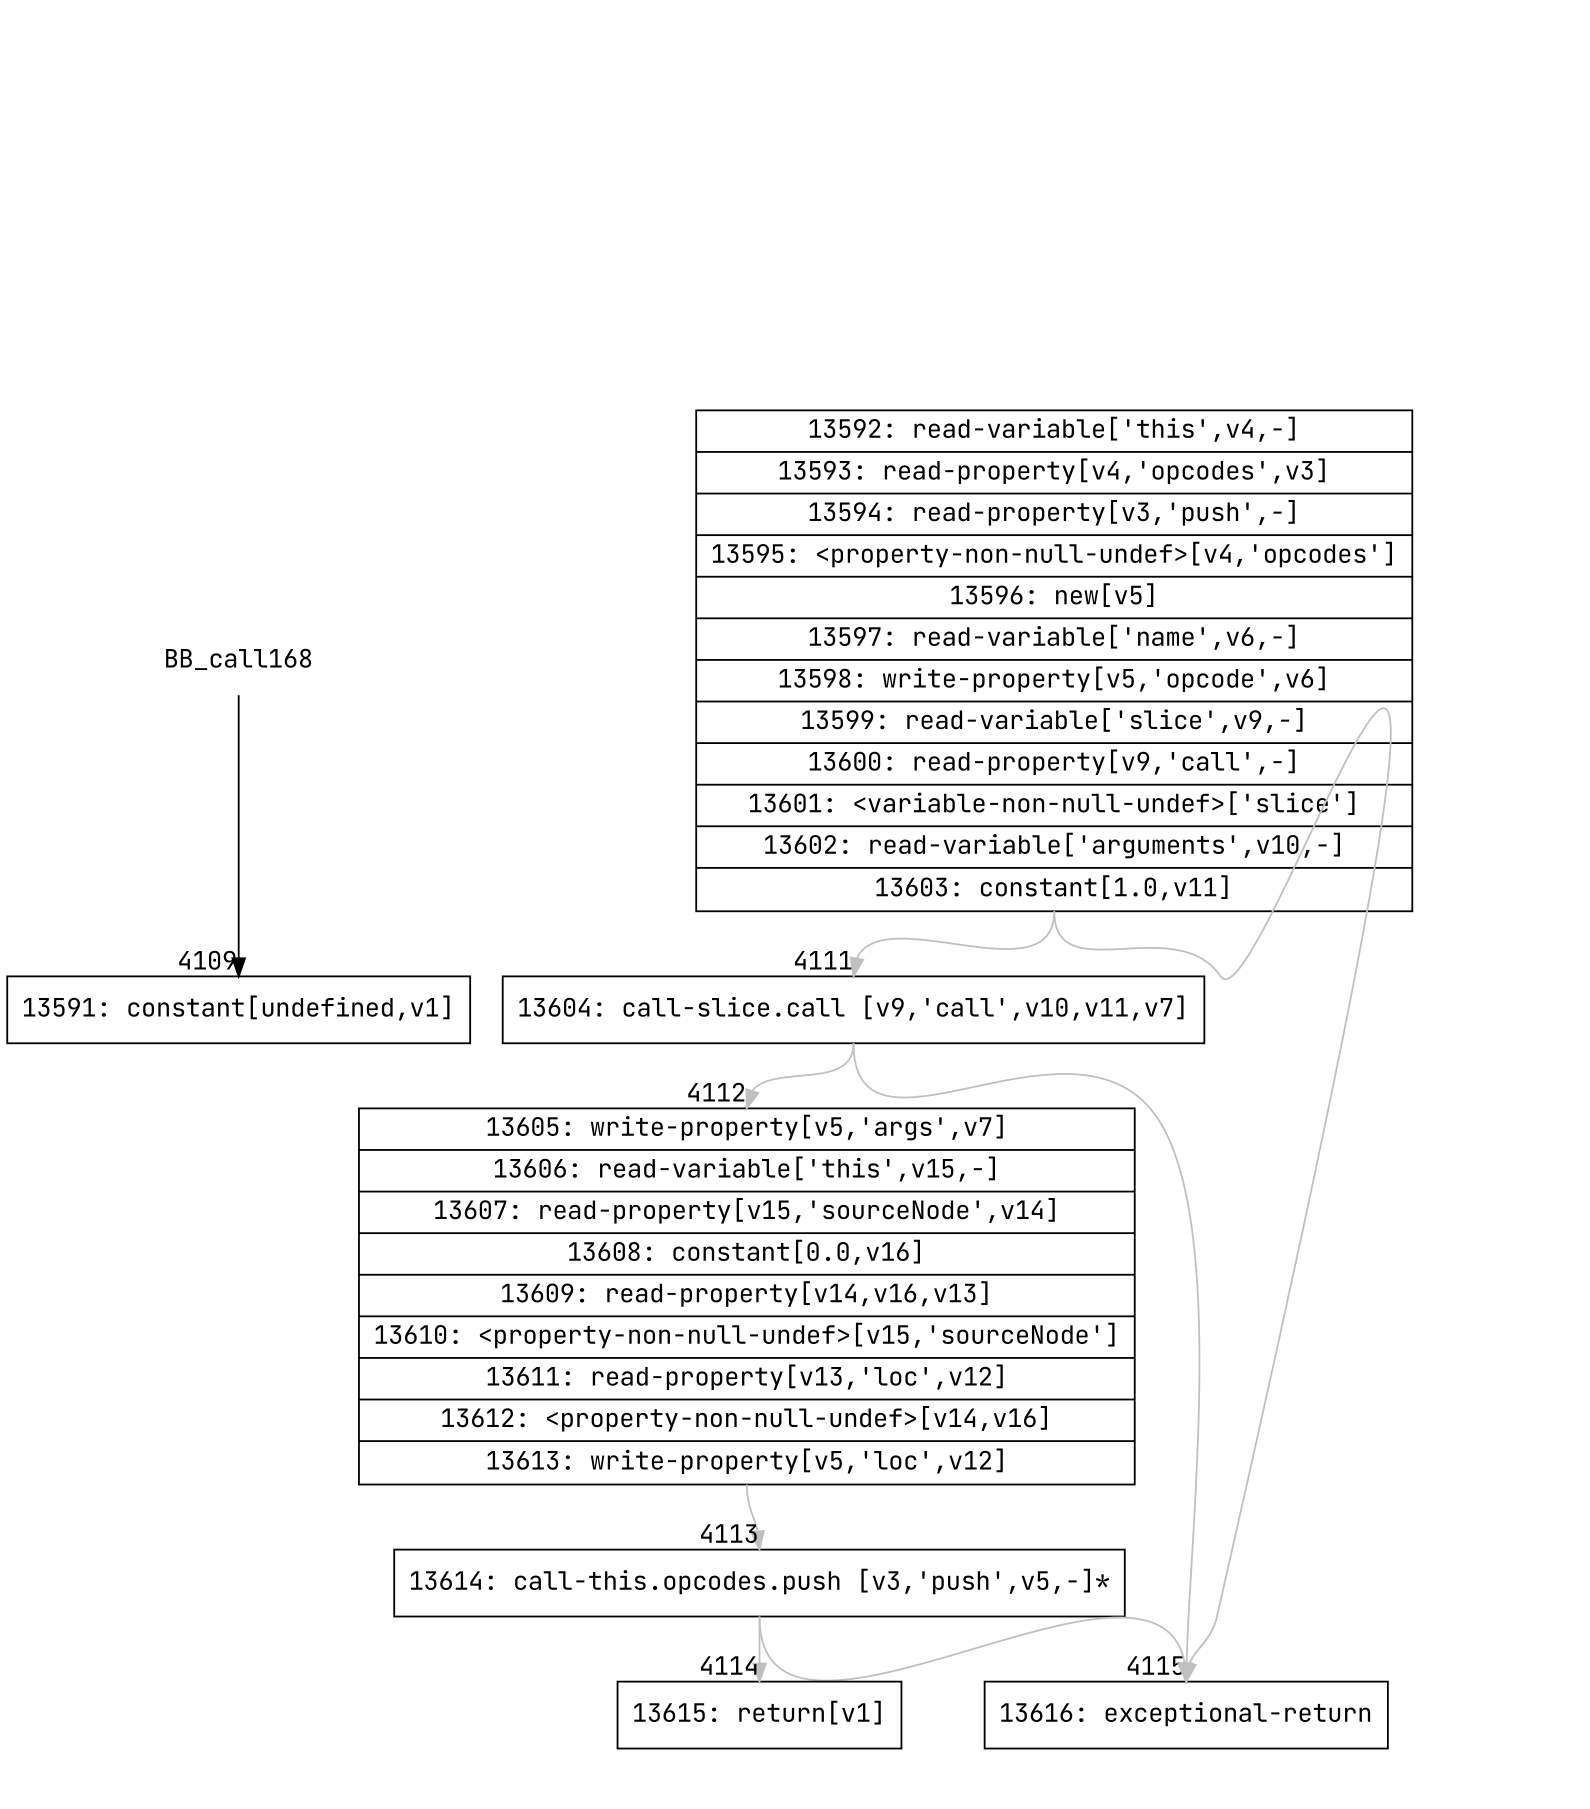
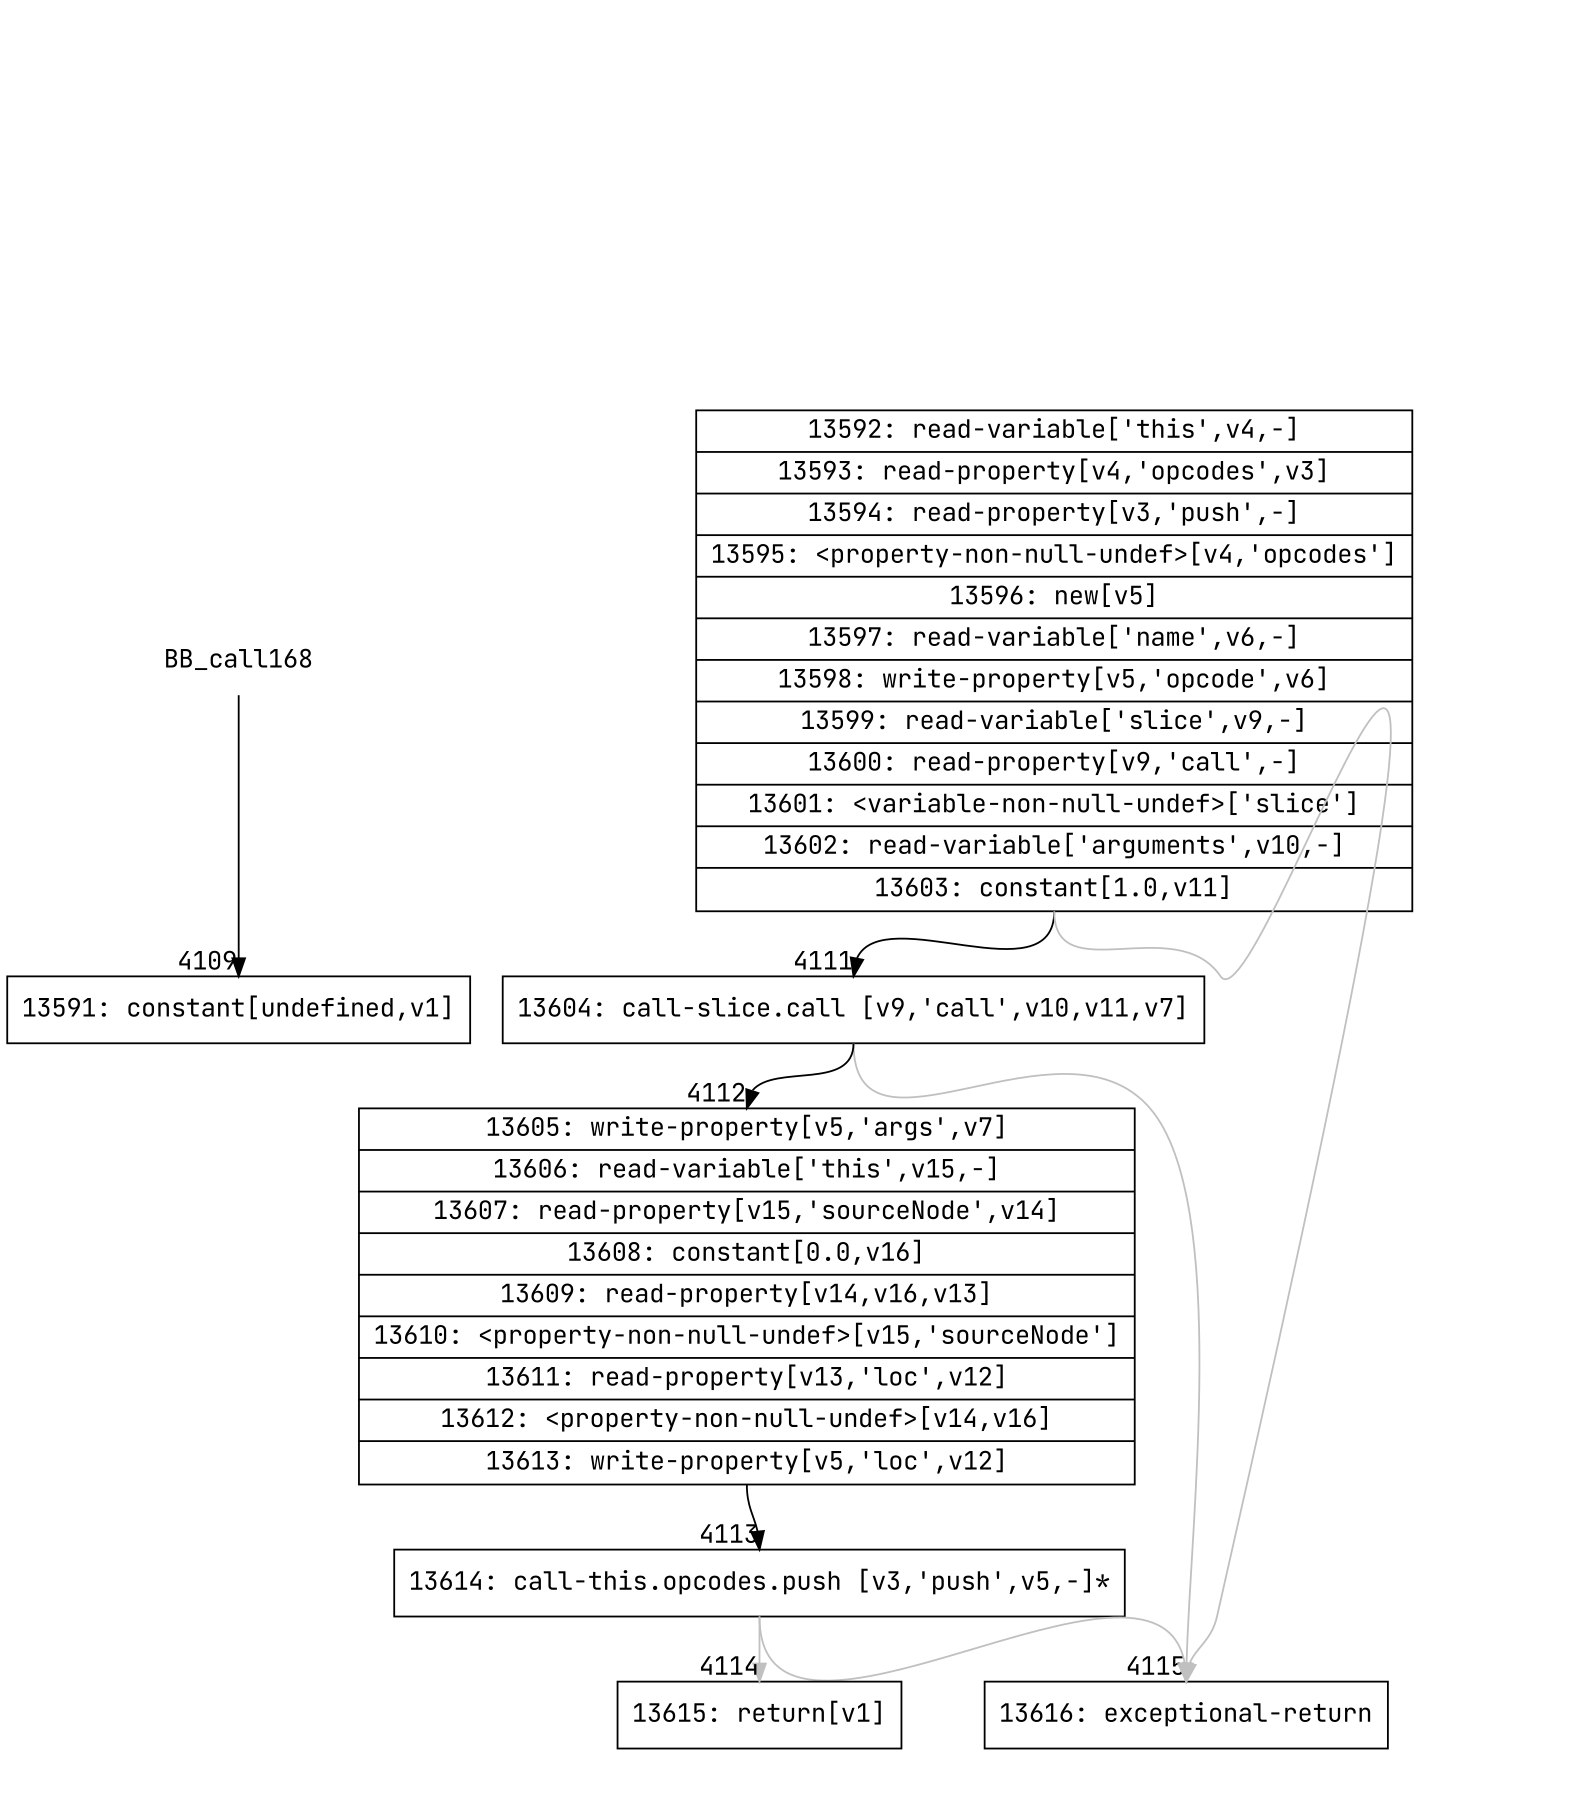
(963, 945) -> (963, 945)
(810, 1075) -> (810, 1075)
(750, 1508) -> (750, 1508)
